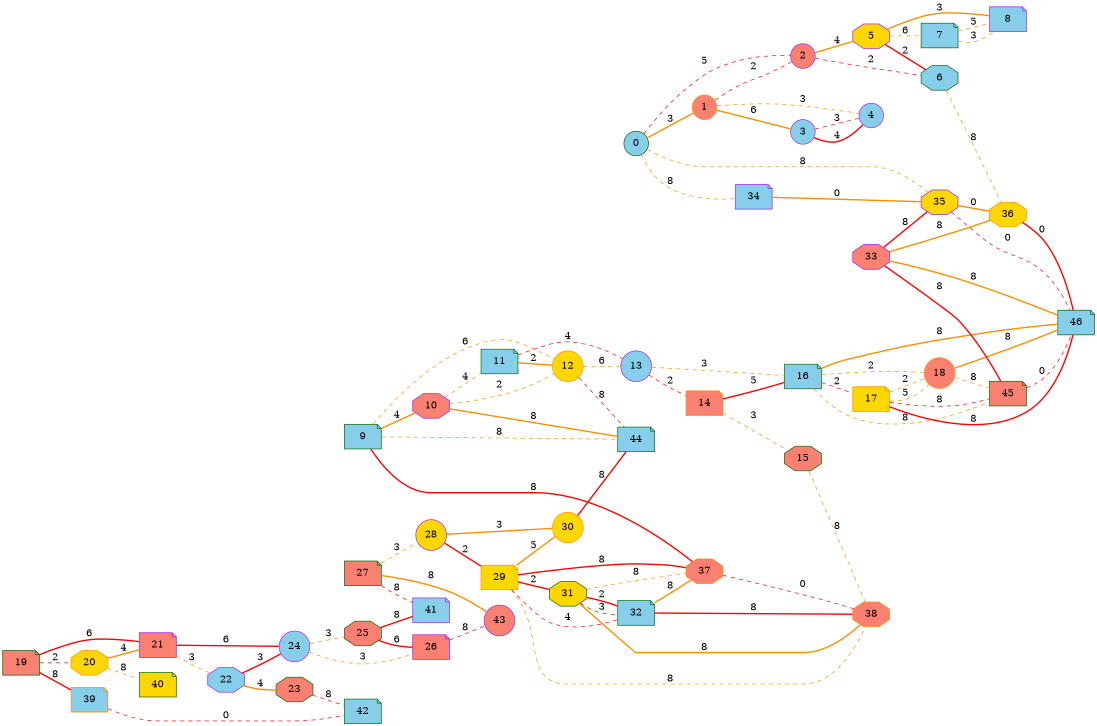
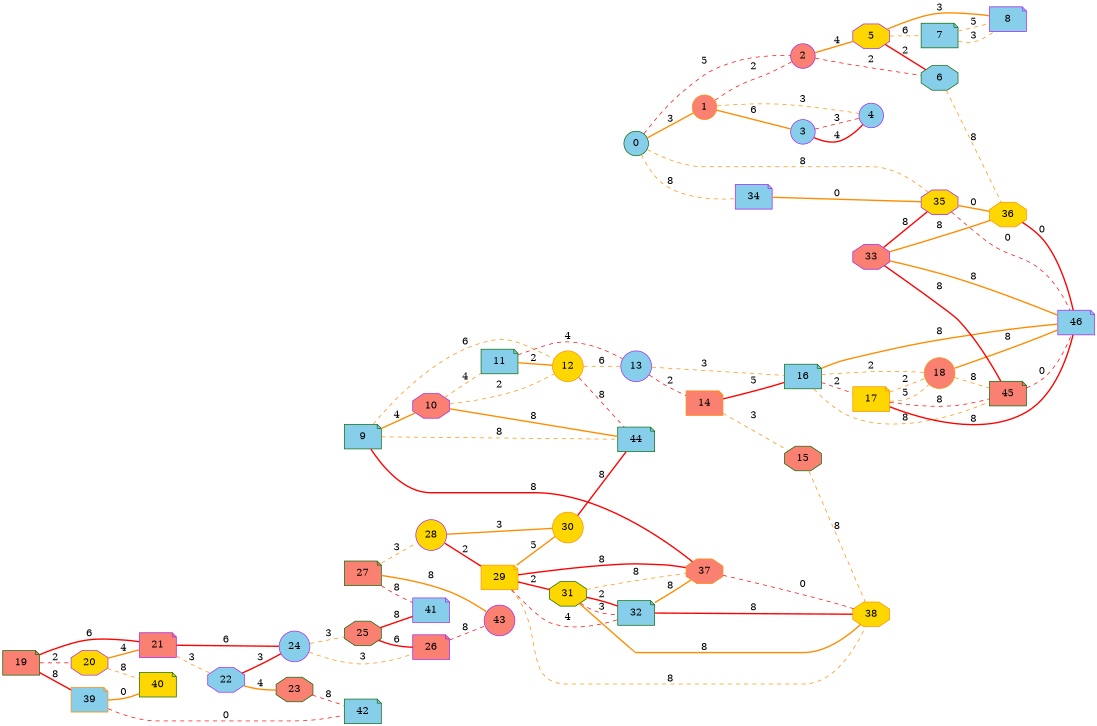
(1076, 323) -> (1076, 323)
(871, 614) -> (871, 614)
(90, 663) -> (90, 663)
none -> (124, 698)
